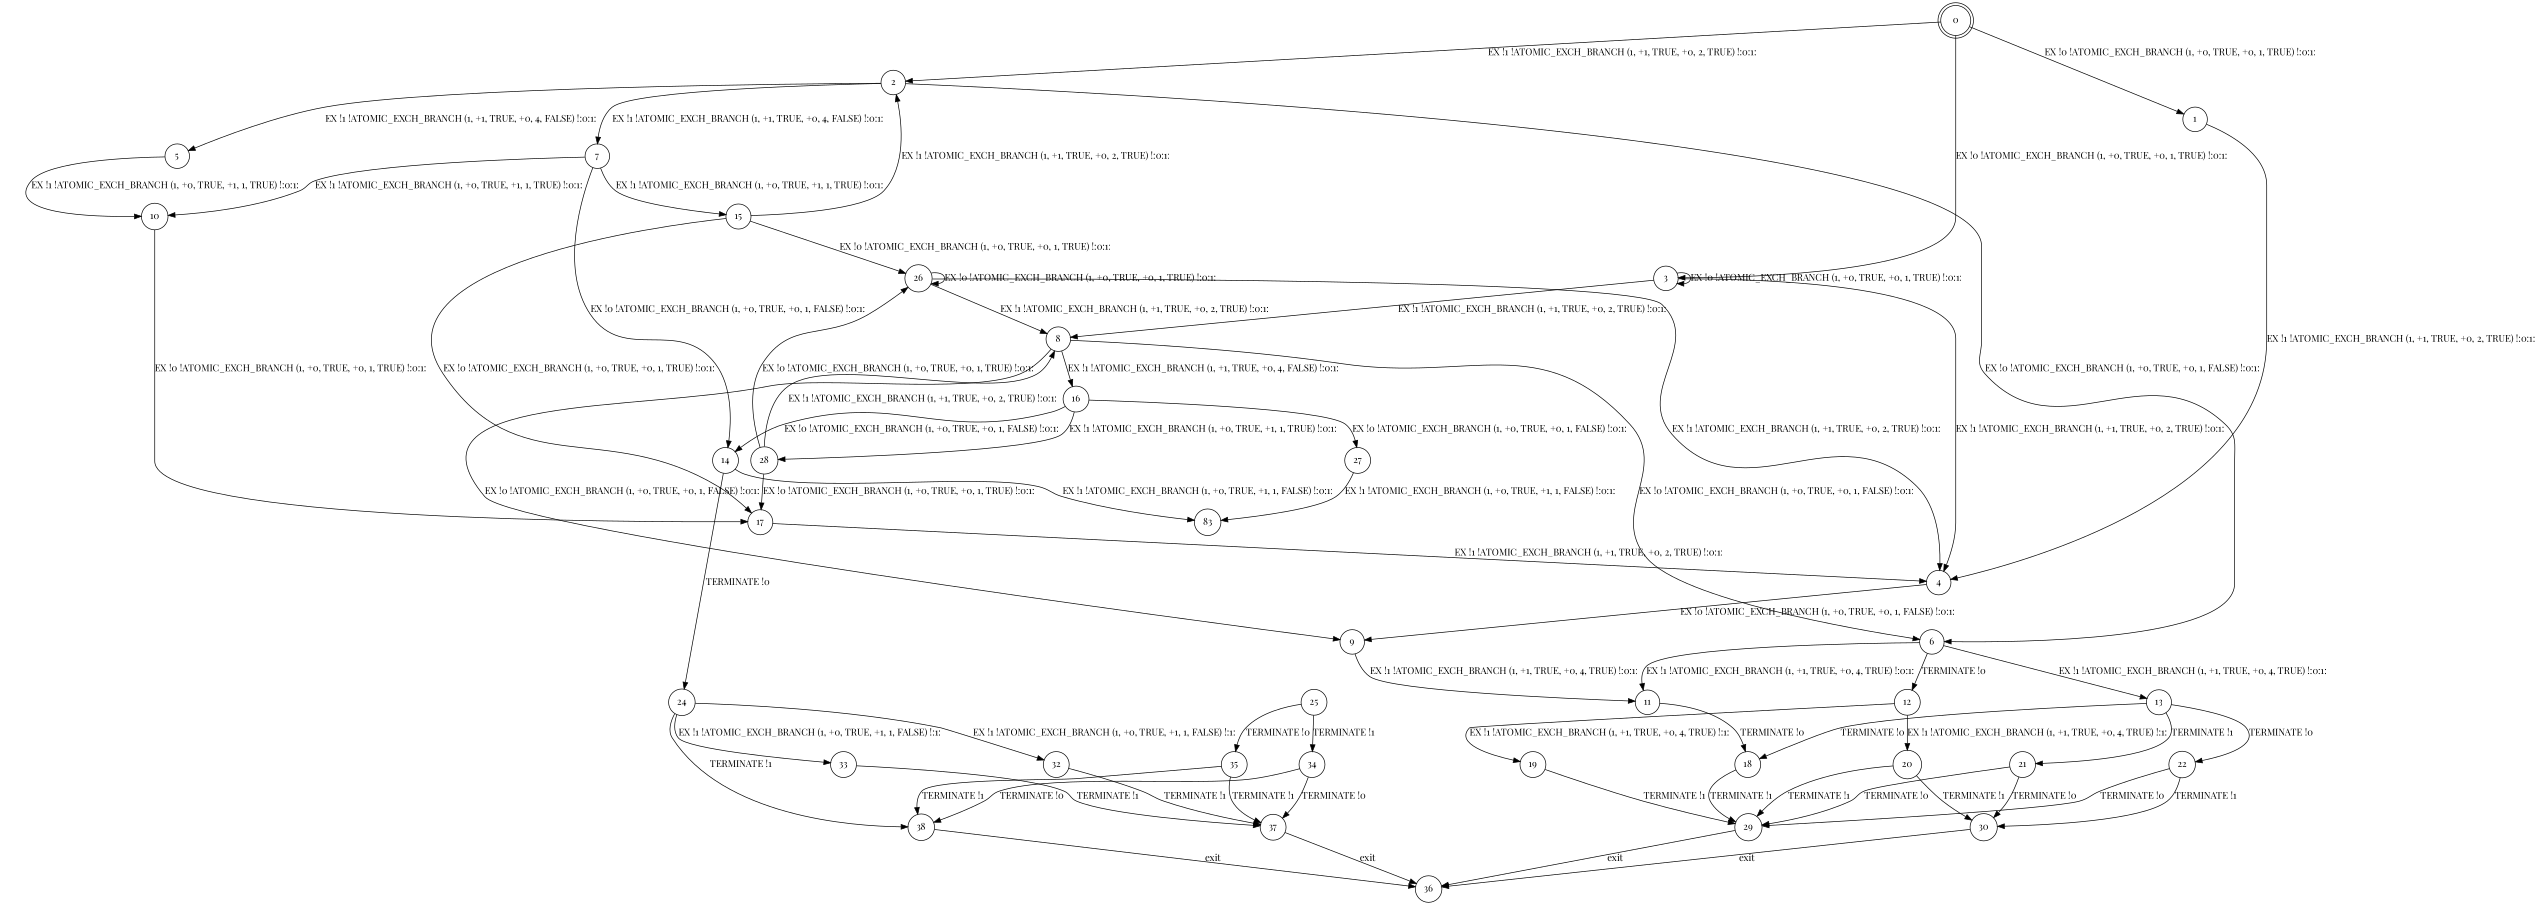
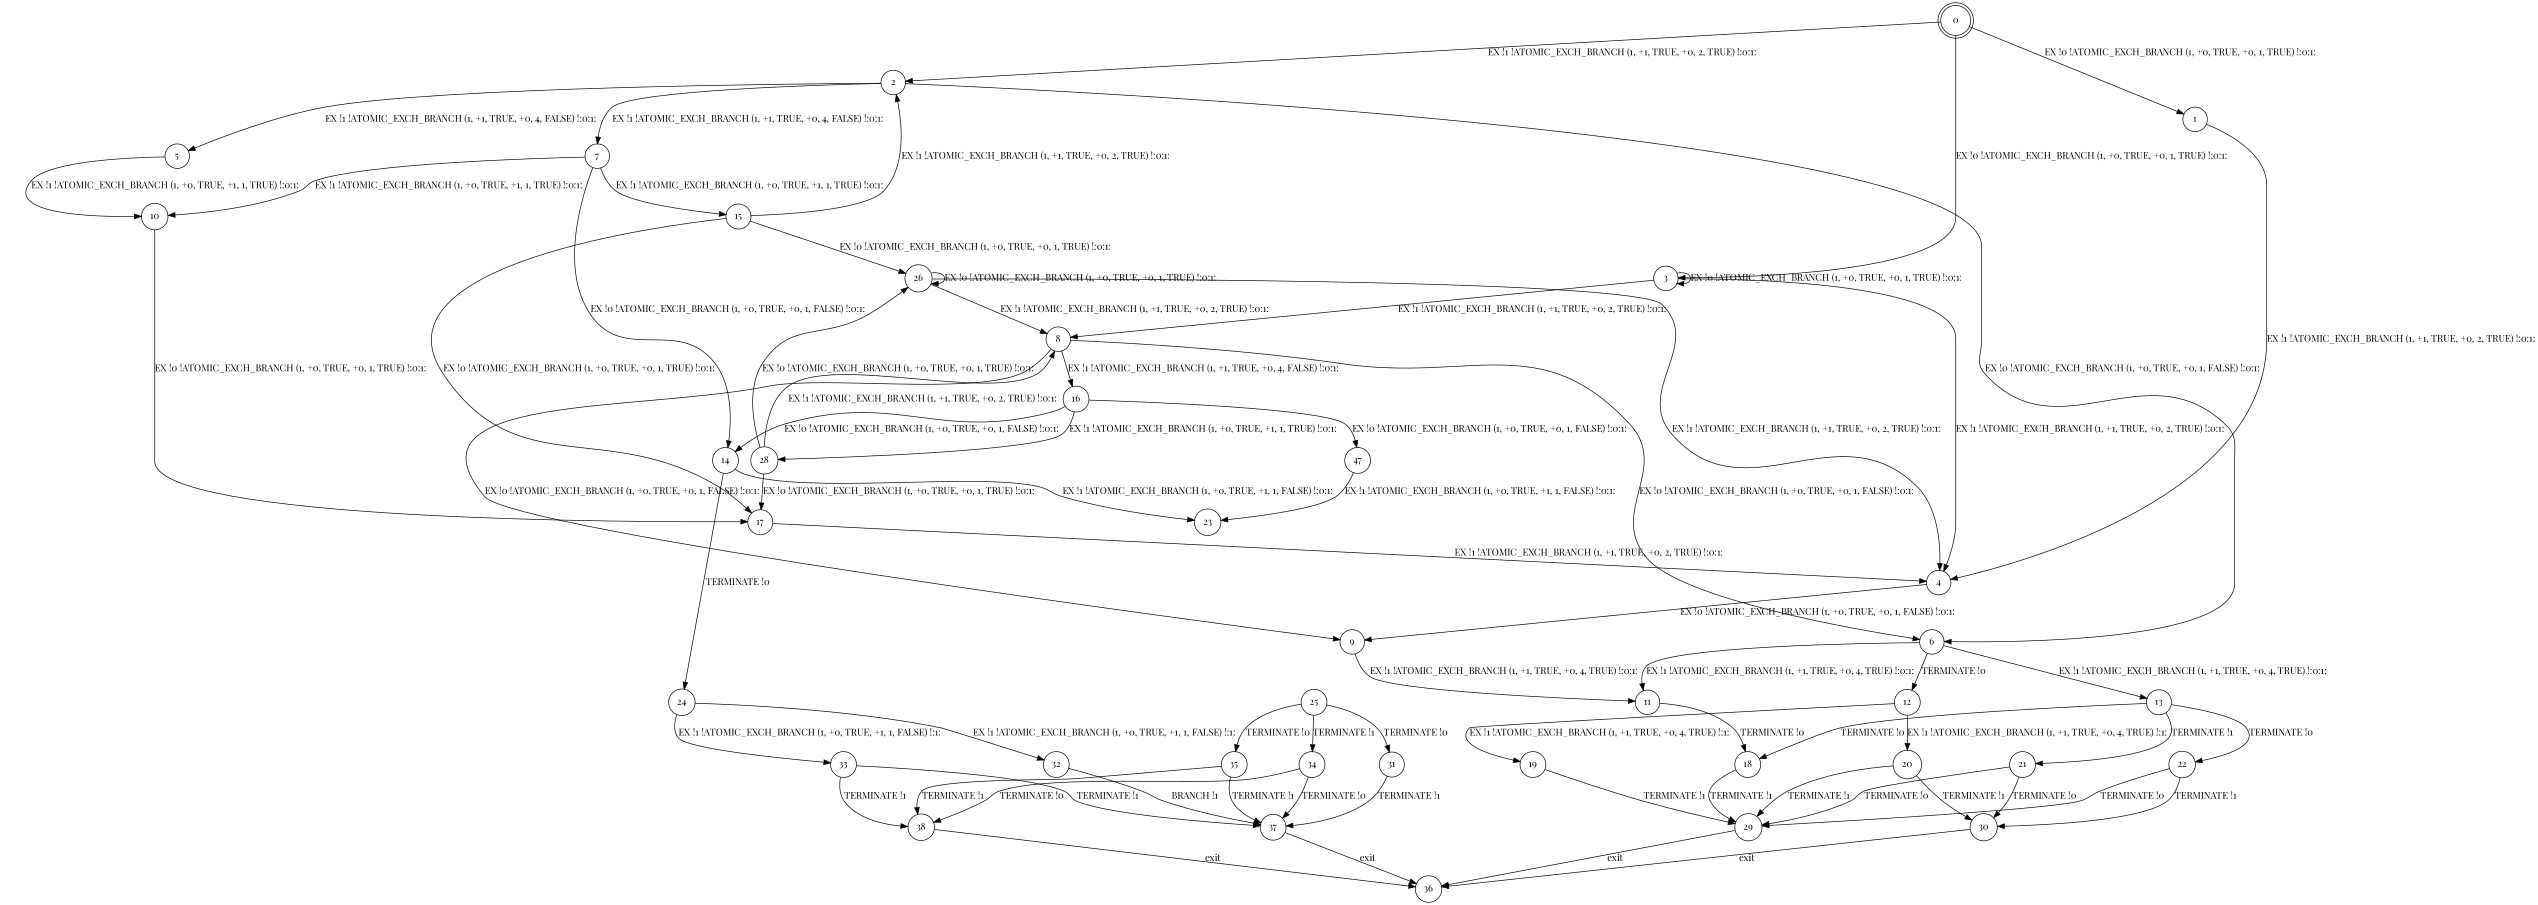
(1358, 460) -> (1358, 460)
(1208, 522) -> (1208, 522)
none -> (1392, 765)
(1195, 796) -> (1195, 796)
(764, 804) -> (859, 814)
